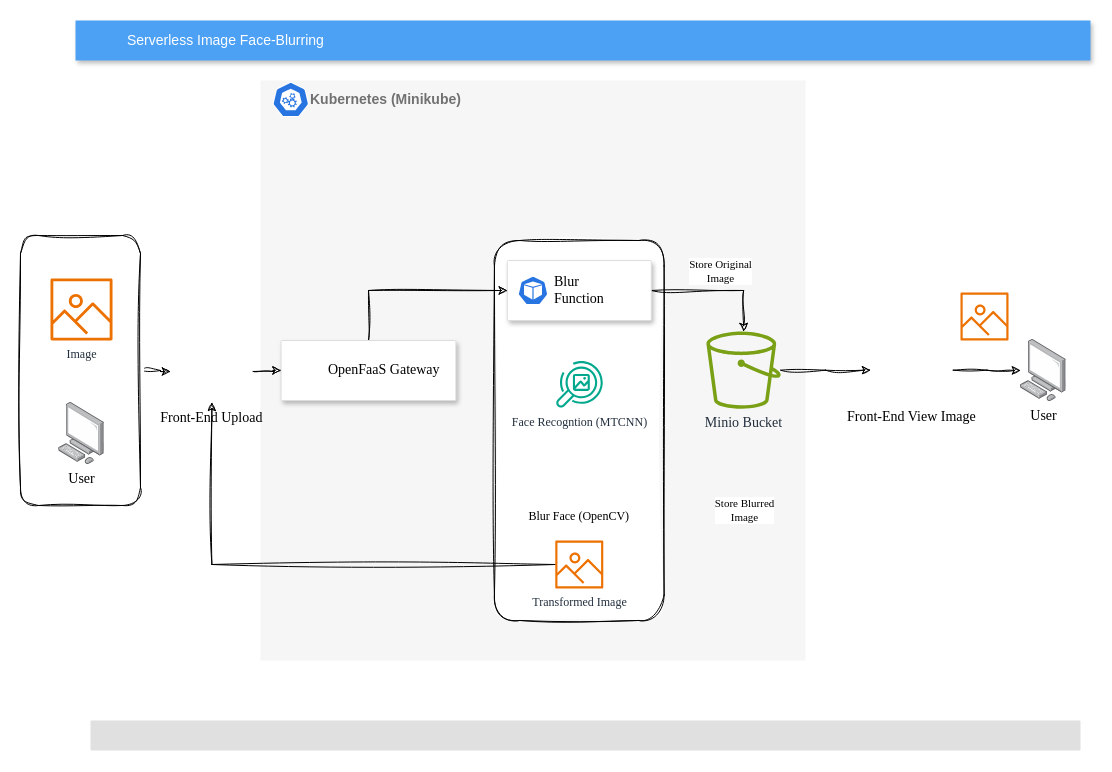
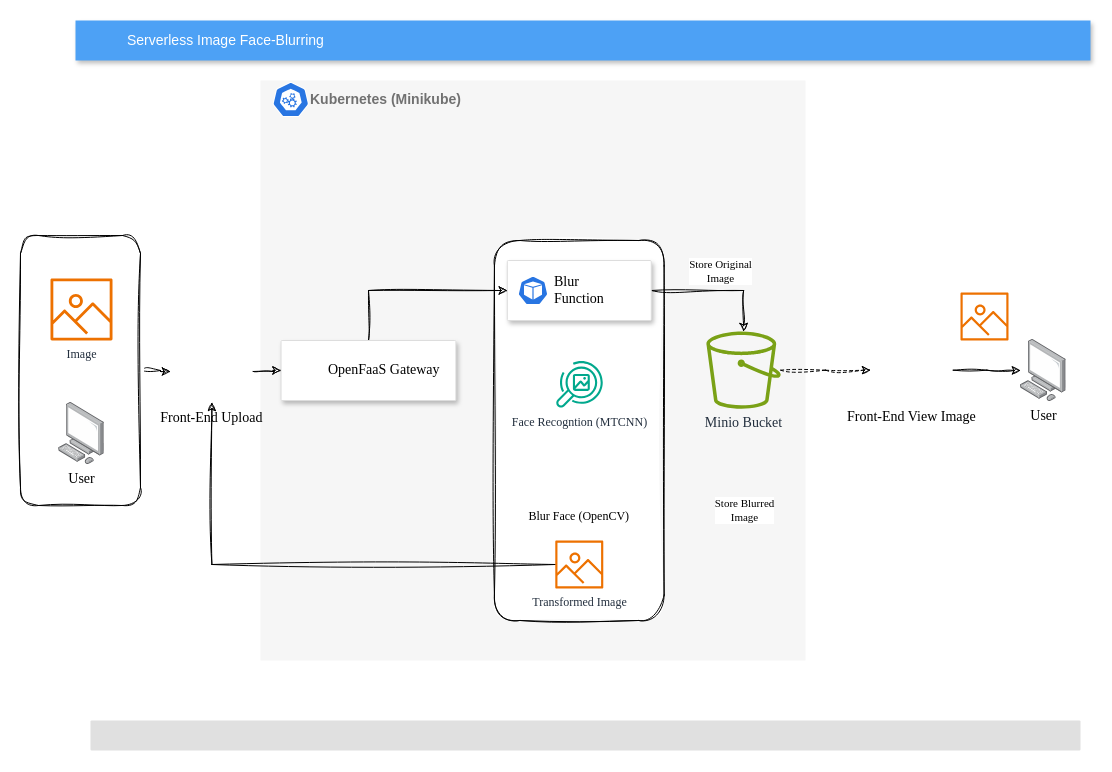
(822, 370) -> (822, 370)
